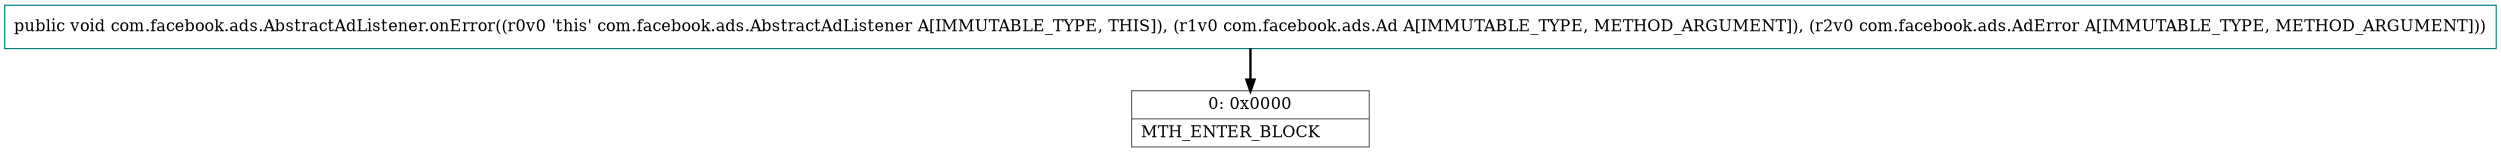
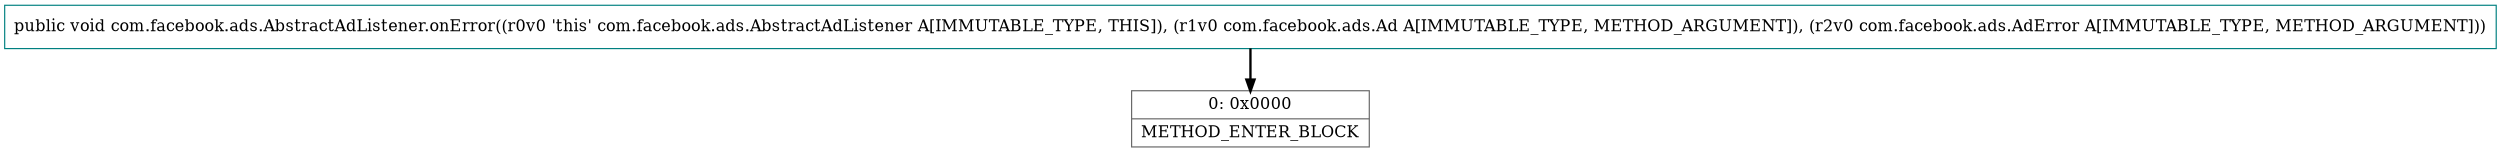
(1231, 132) -> (1250, 132)
